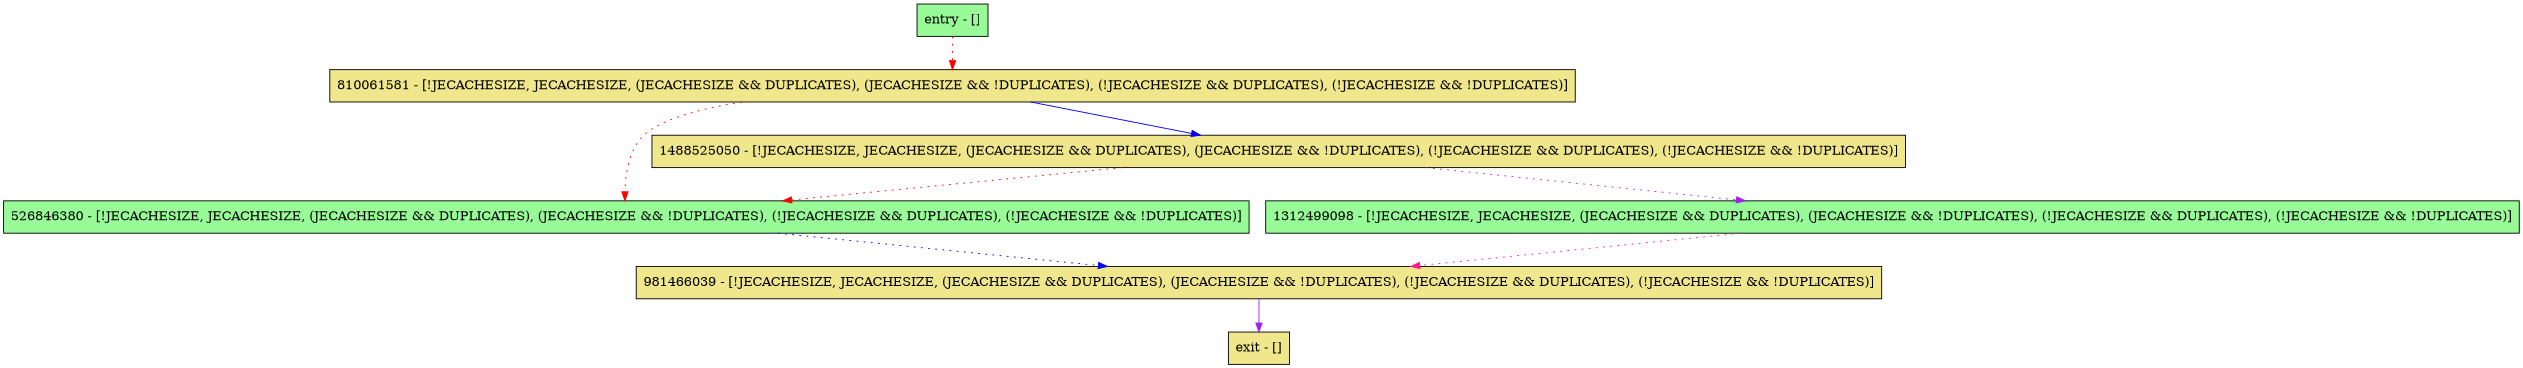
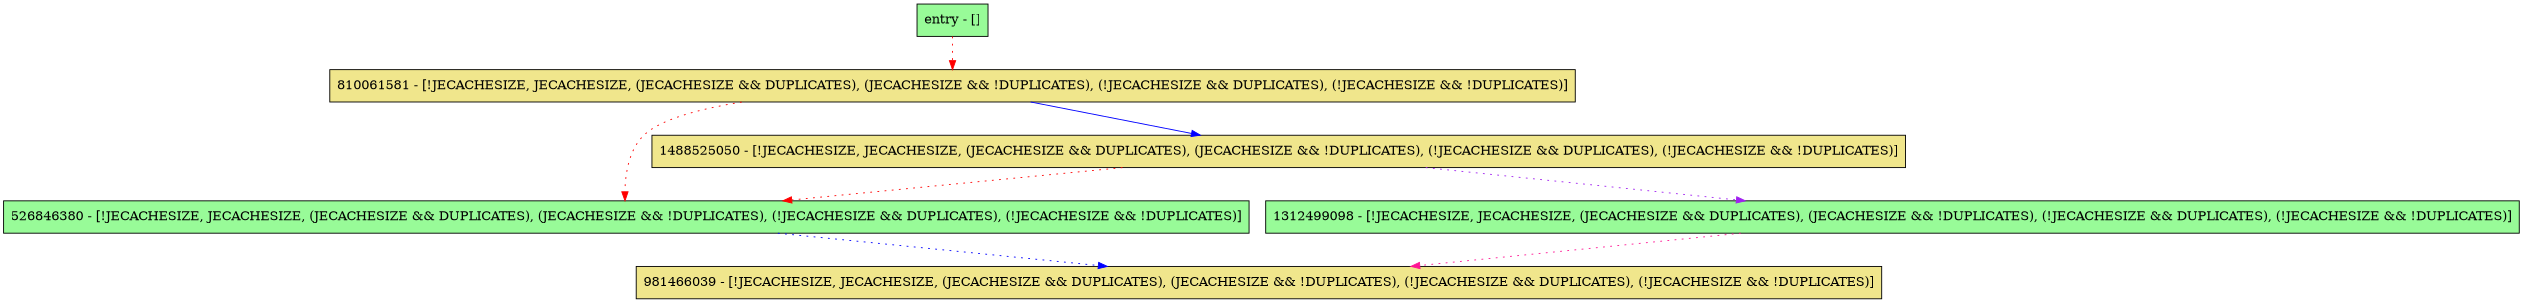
(1259, 348) -> none
